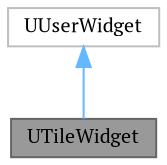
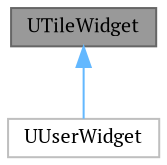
(84, 93) -> (84, 93)
